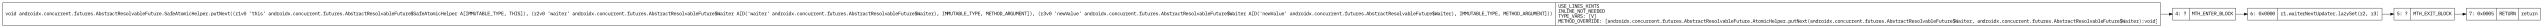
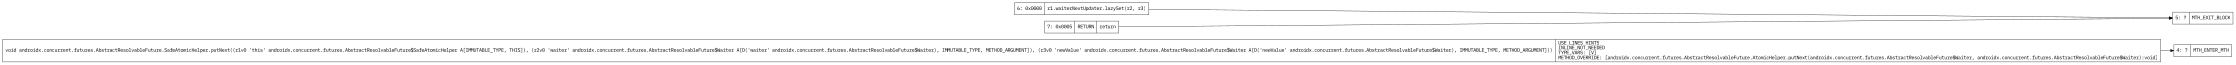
(2212, 14) -> (2211, 50)
(2240, 14) -> none
(2459, 14) -> (1644, 23)
